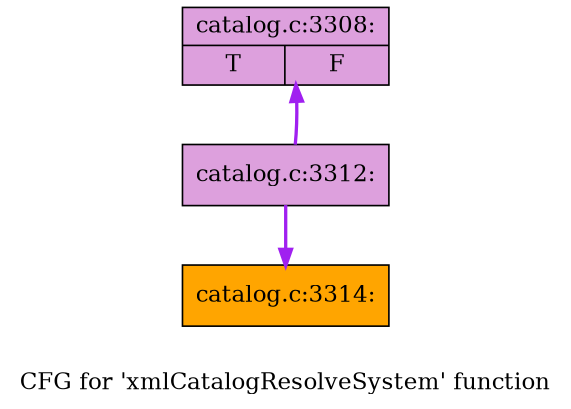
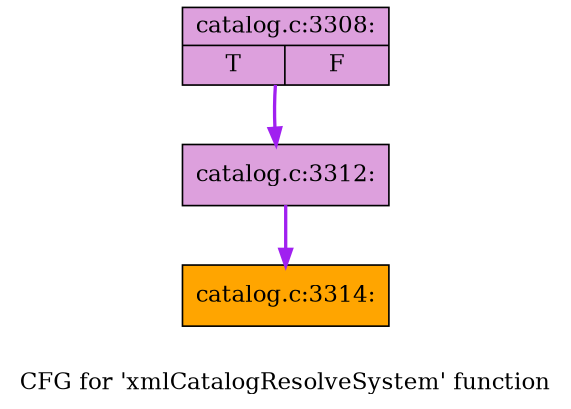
(297, 123) -> (275, 107)
